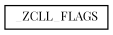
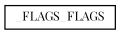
(56, 17) -> (60, 17)
